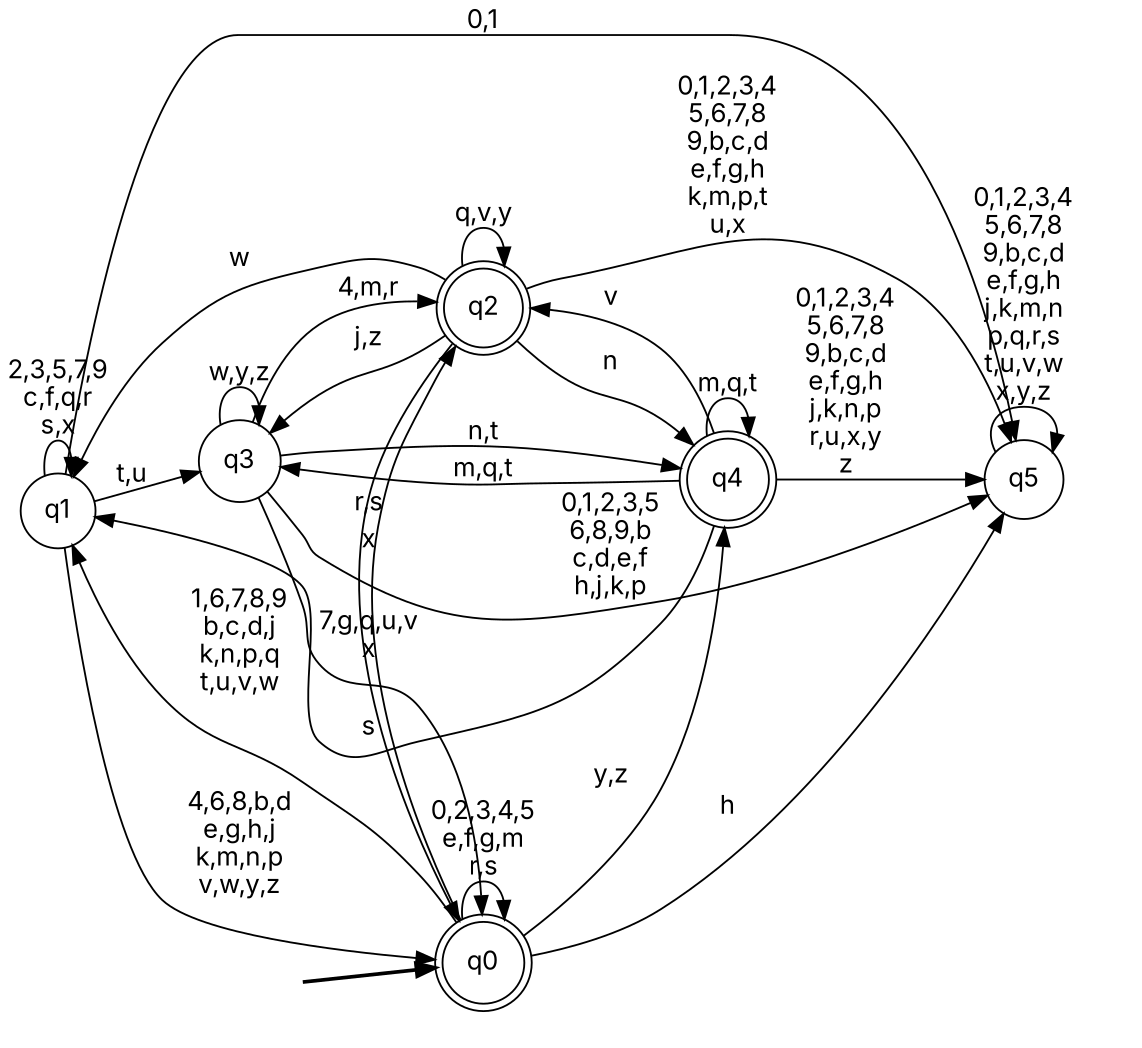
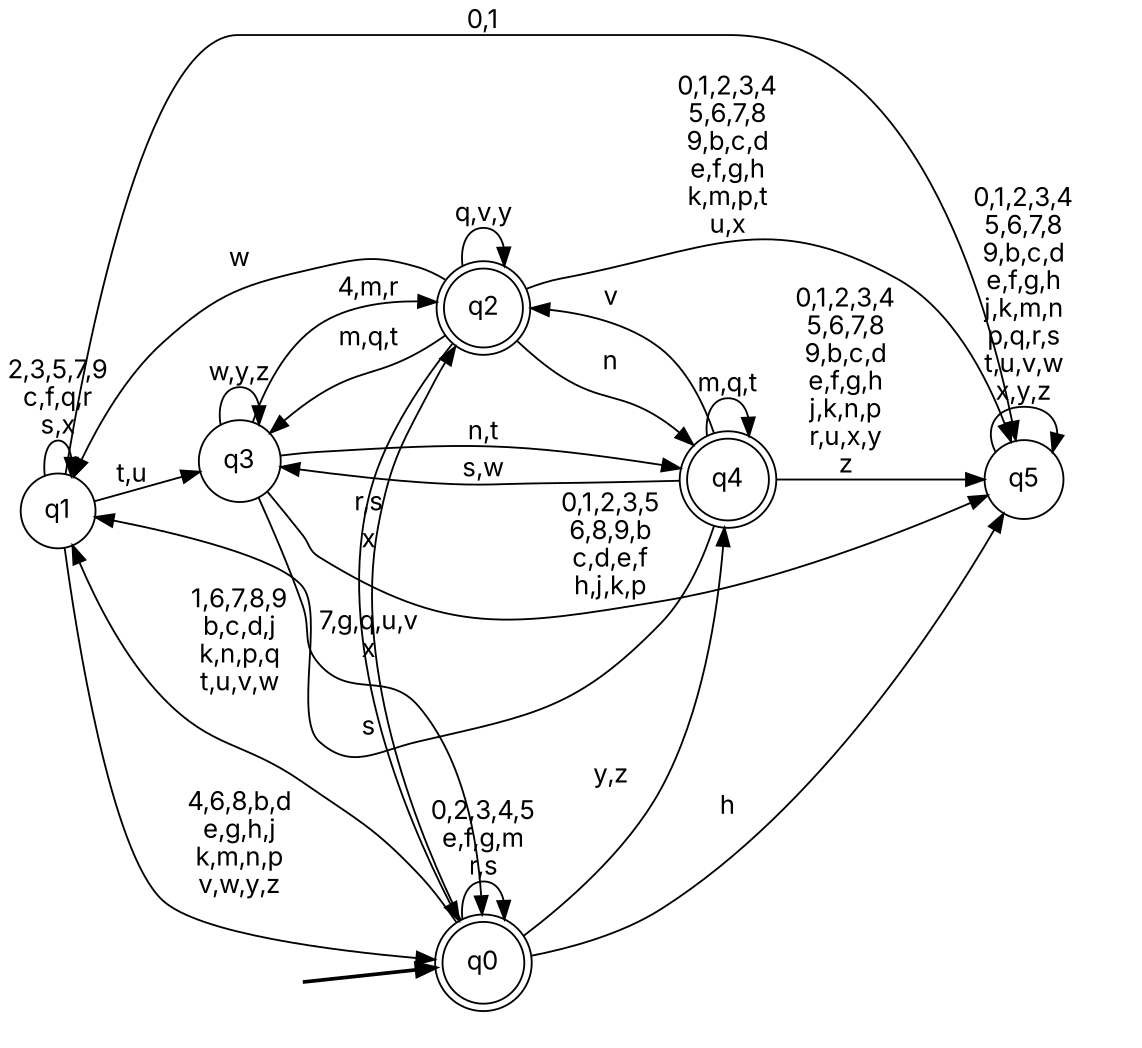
(369, 338) -> (369, 338)
(483, 469) -> (483, 469)
